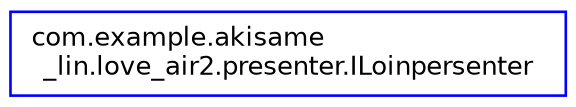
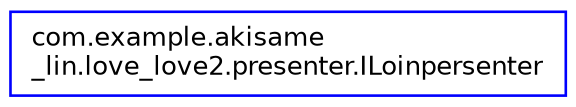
(288, 54) -> (288, 54)
